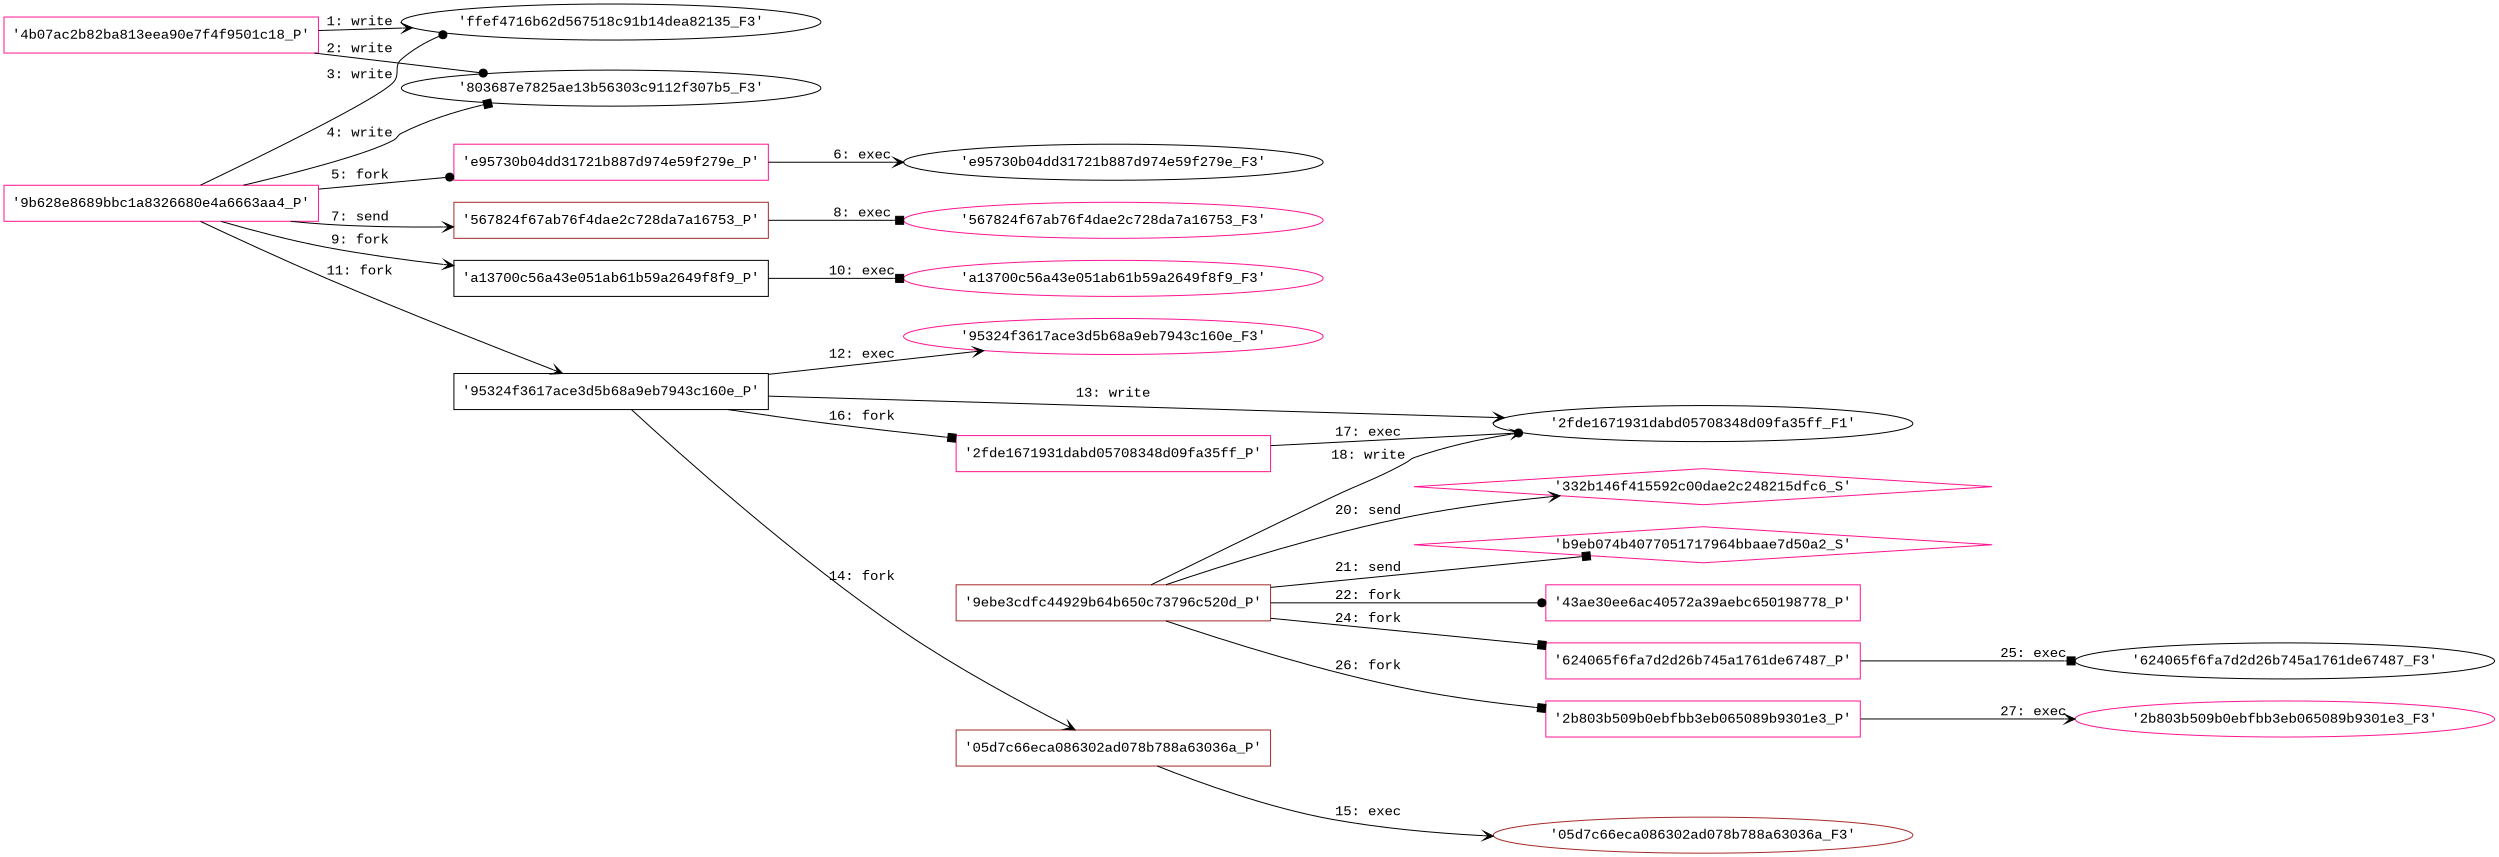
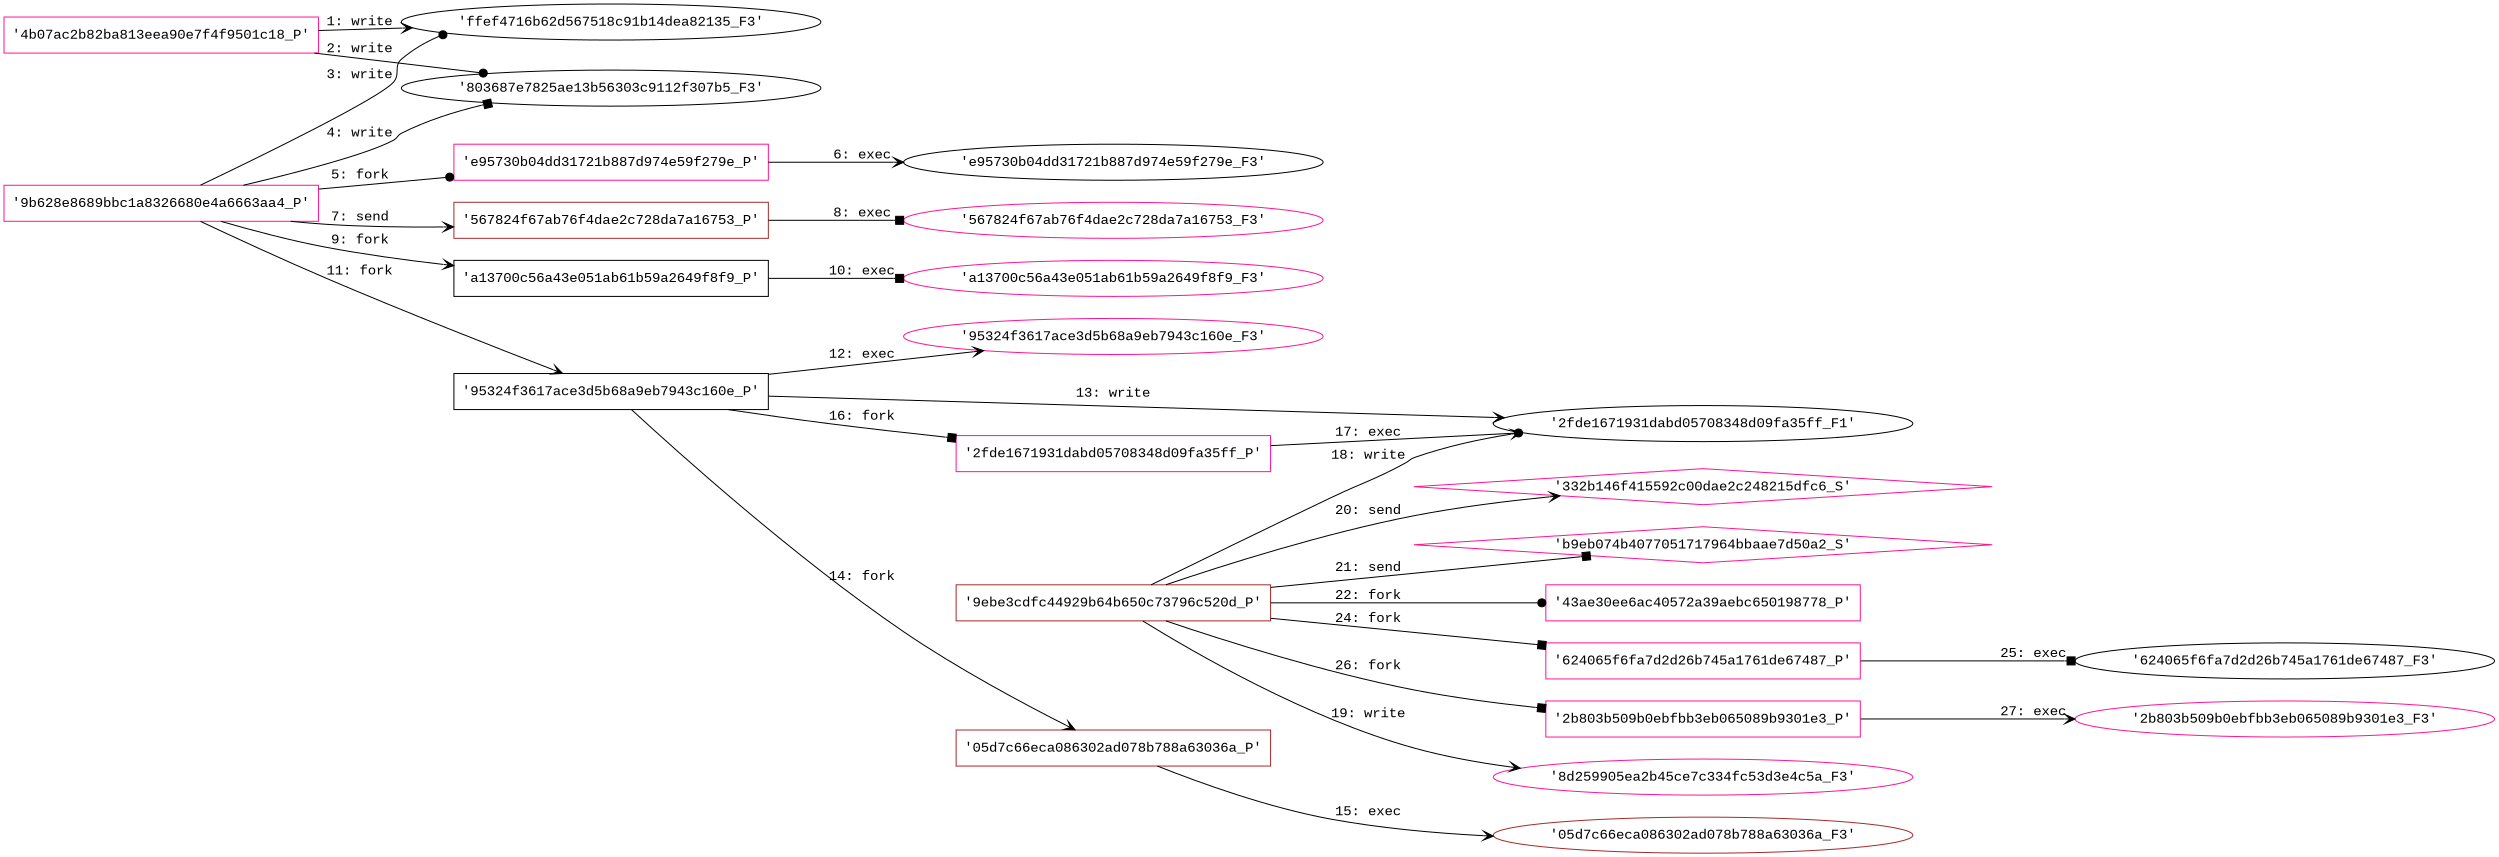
none -> (1703, 777)
